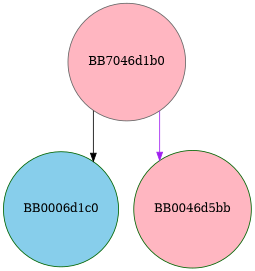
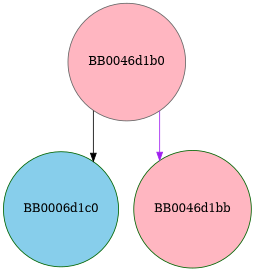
(127, 62) -> (127, 62)
(193, 209) -> (193, 209)
